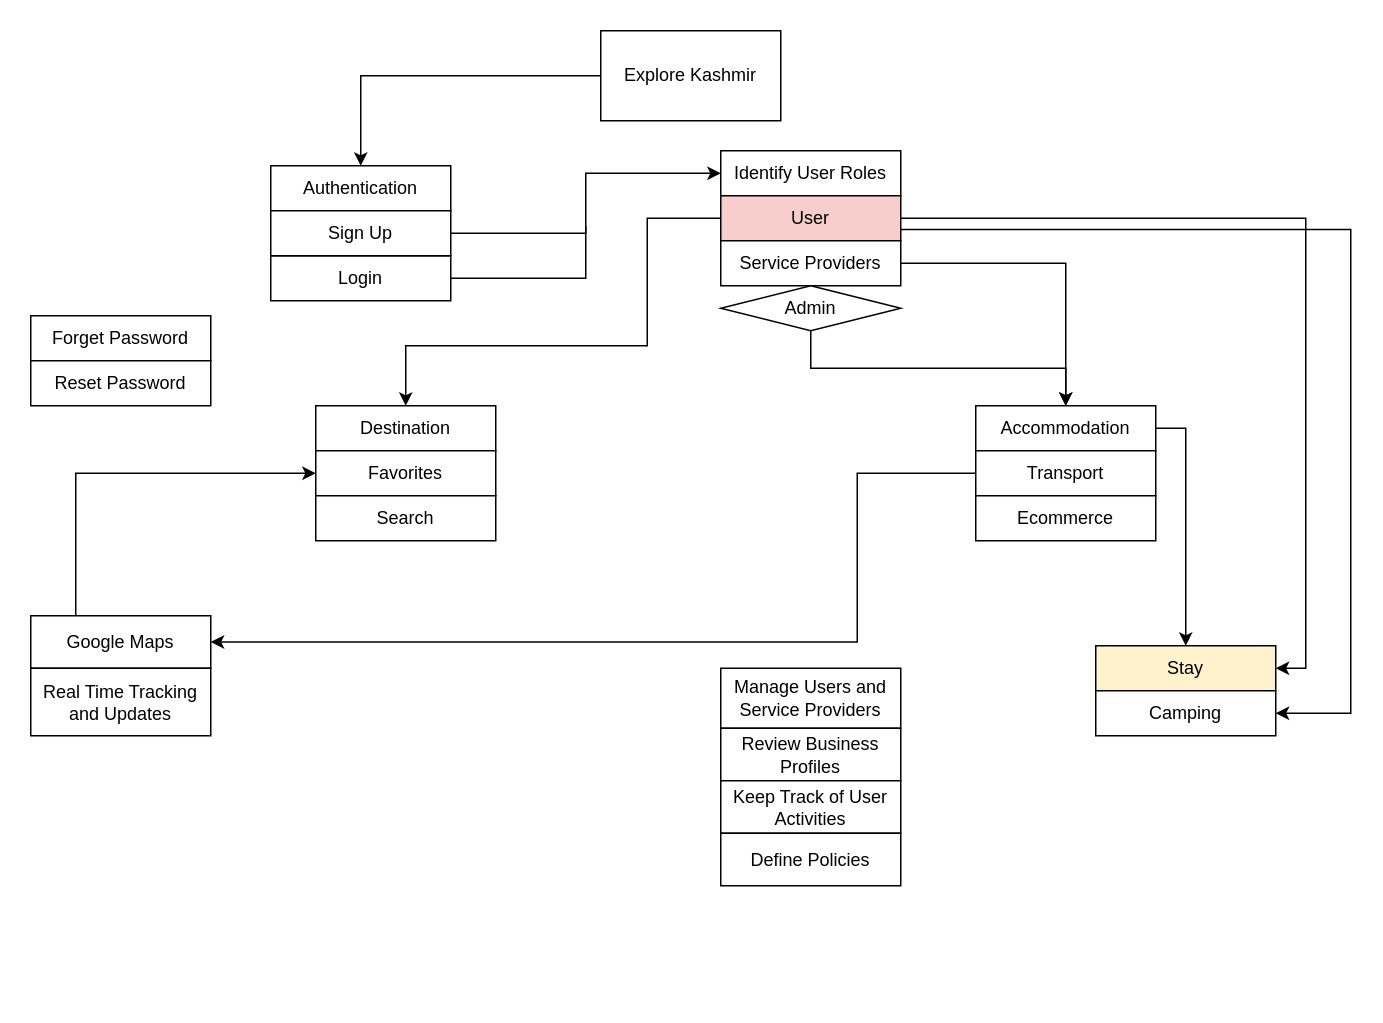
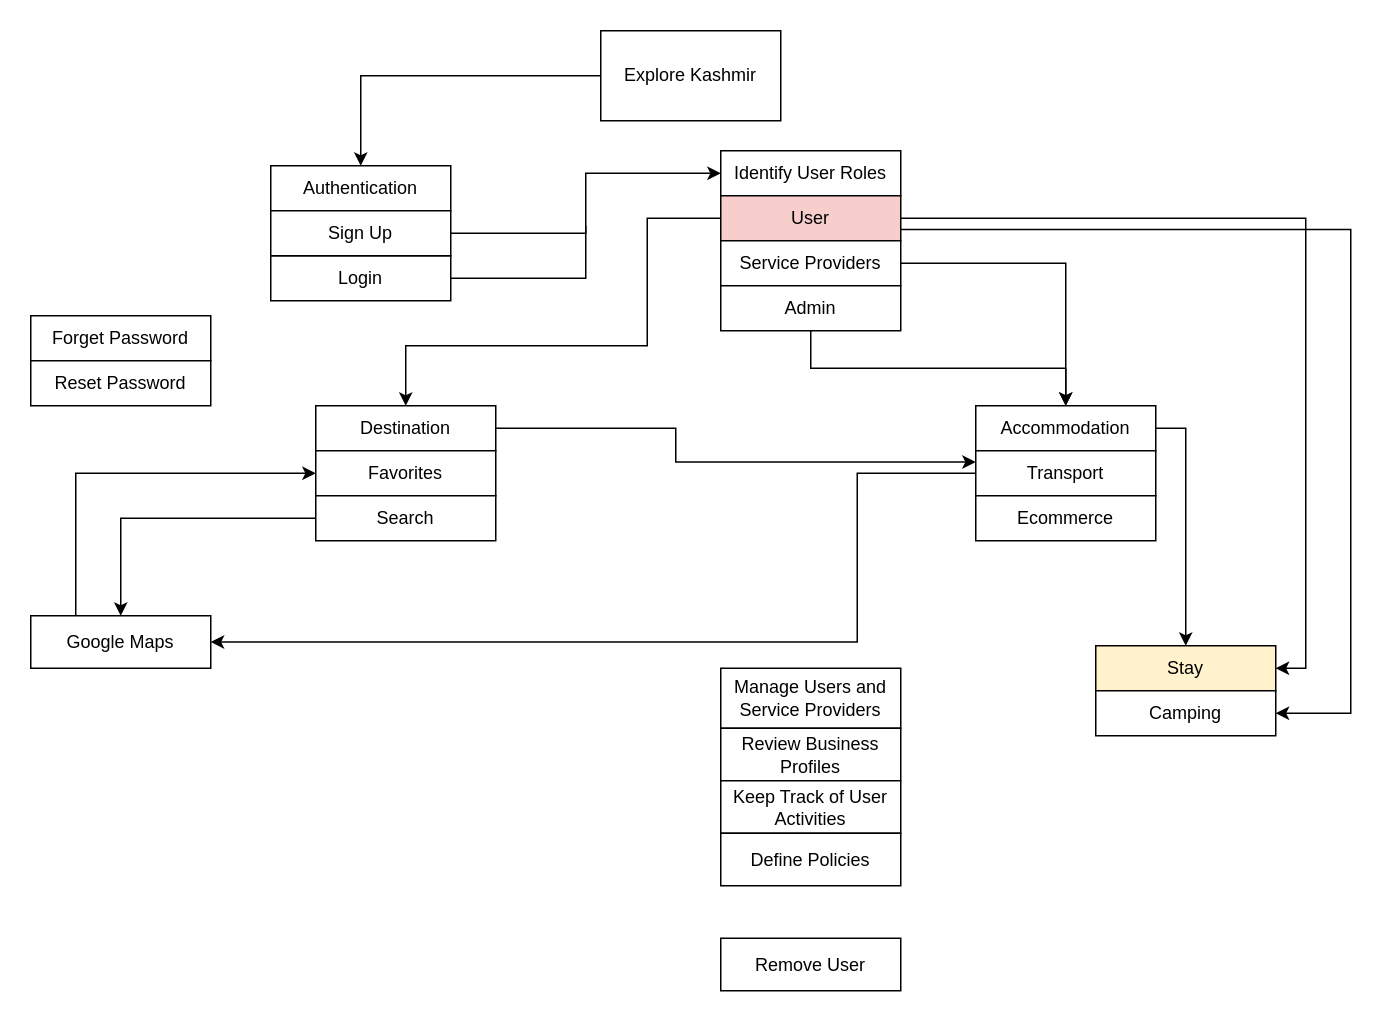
(811, 308) -> (811, 308)
none -> (714, 462)
none -> (175, 518)
(121, 702) -> none
none -> (811, 965)
